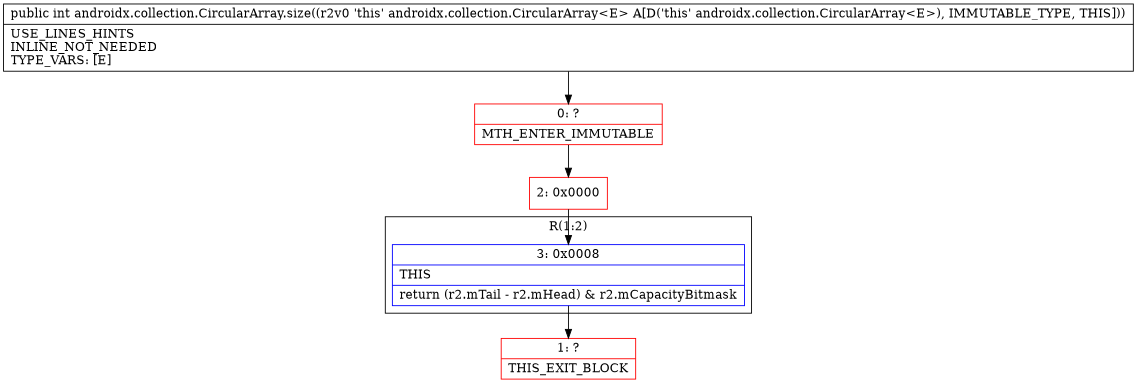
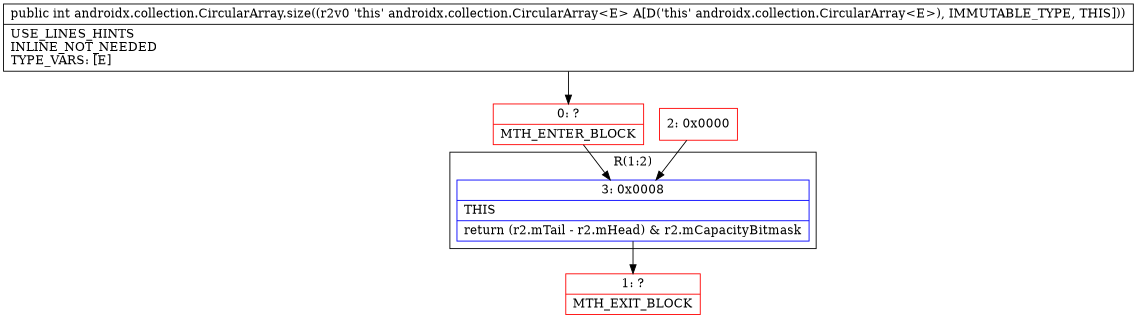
(568, 134) -> (568, 134)
(568, 156) -> (594, 159)
(568, 368) -> (633, 304)
